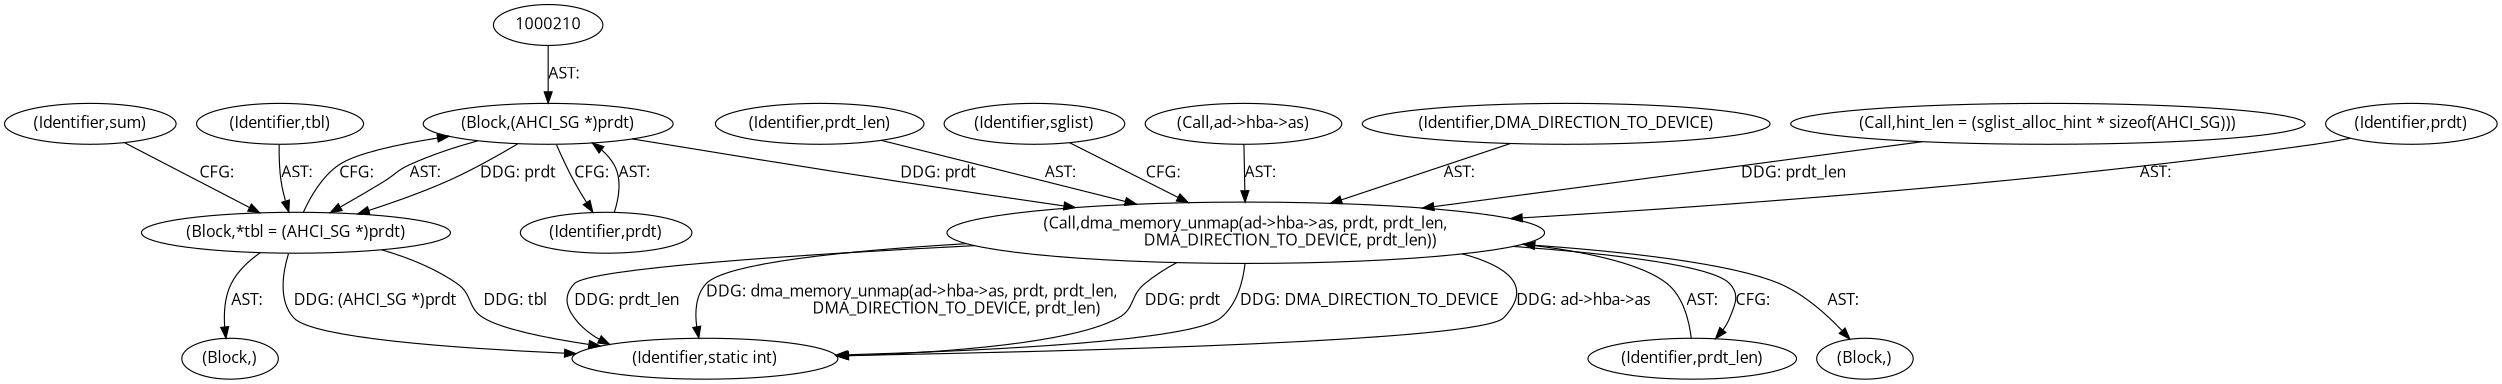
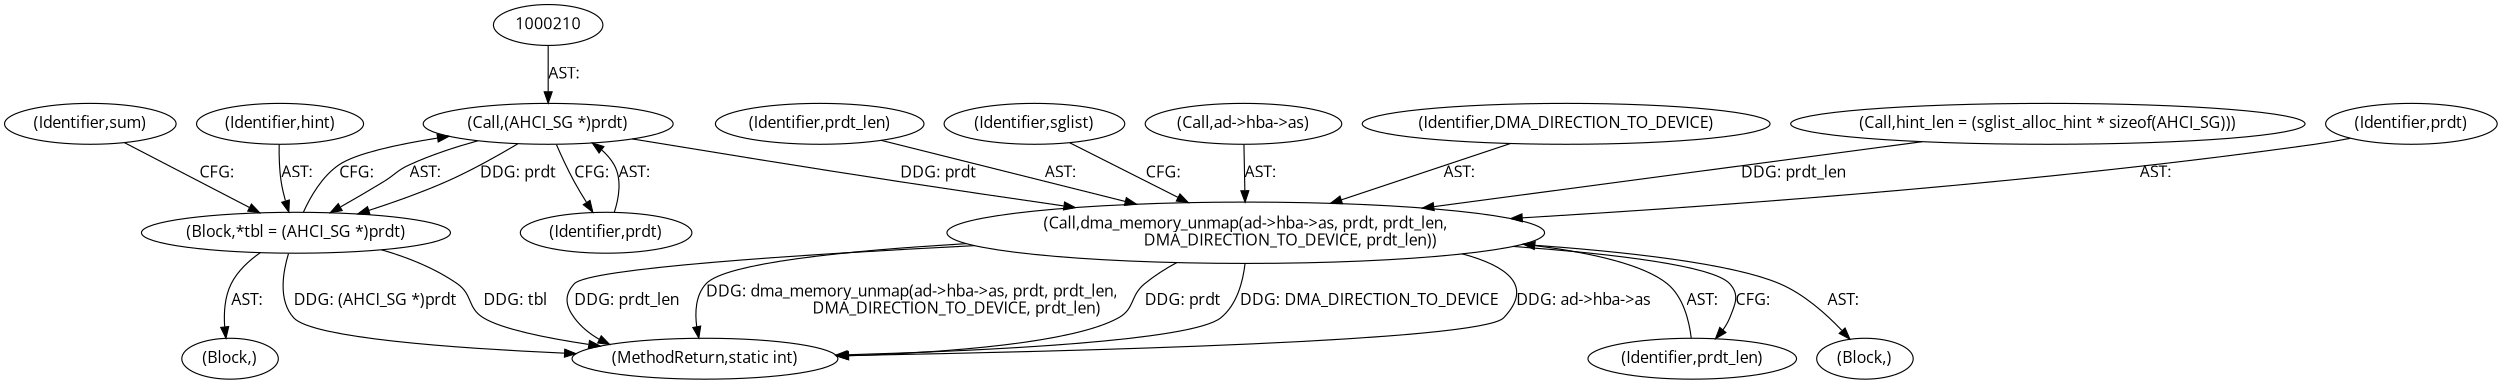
(280, 124) -> (280, 124)
(548, 124) -> (548, 124)
(705, 359) -> (705, 359)
